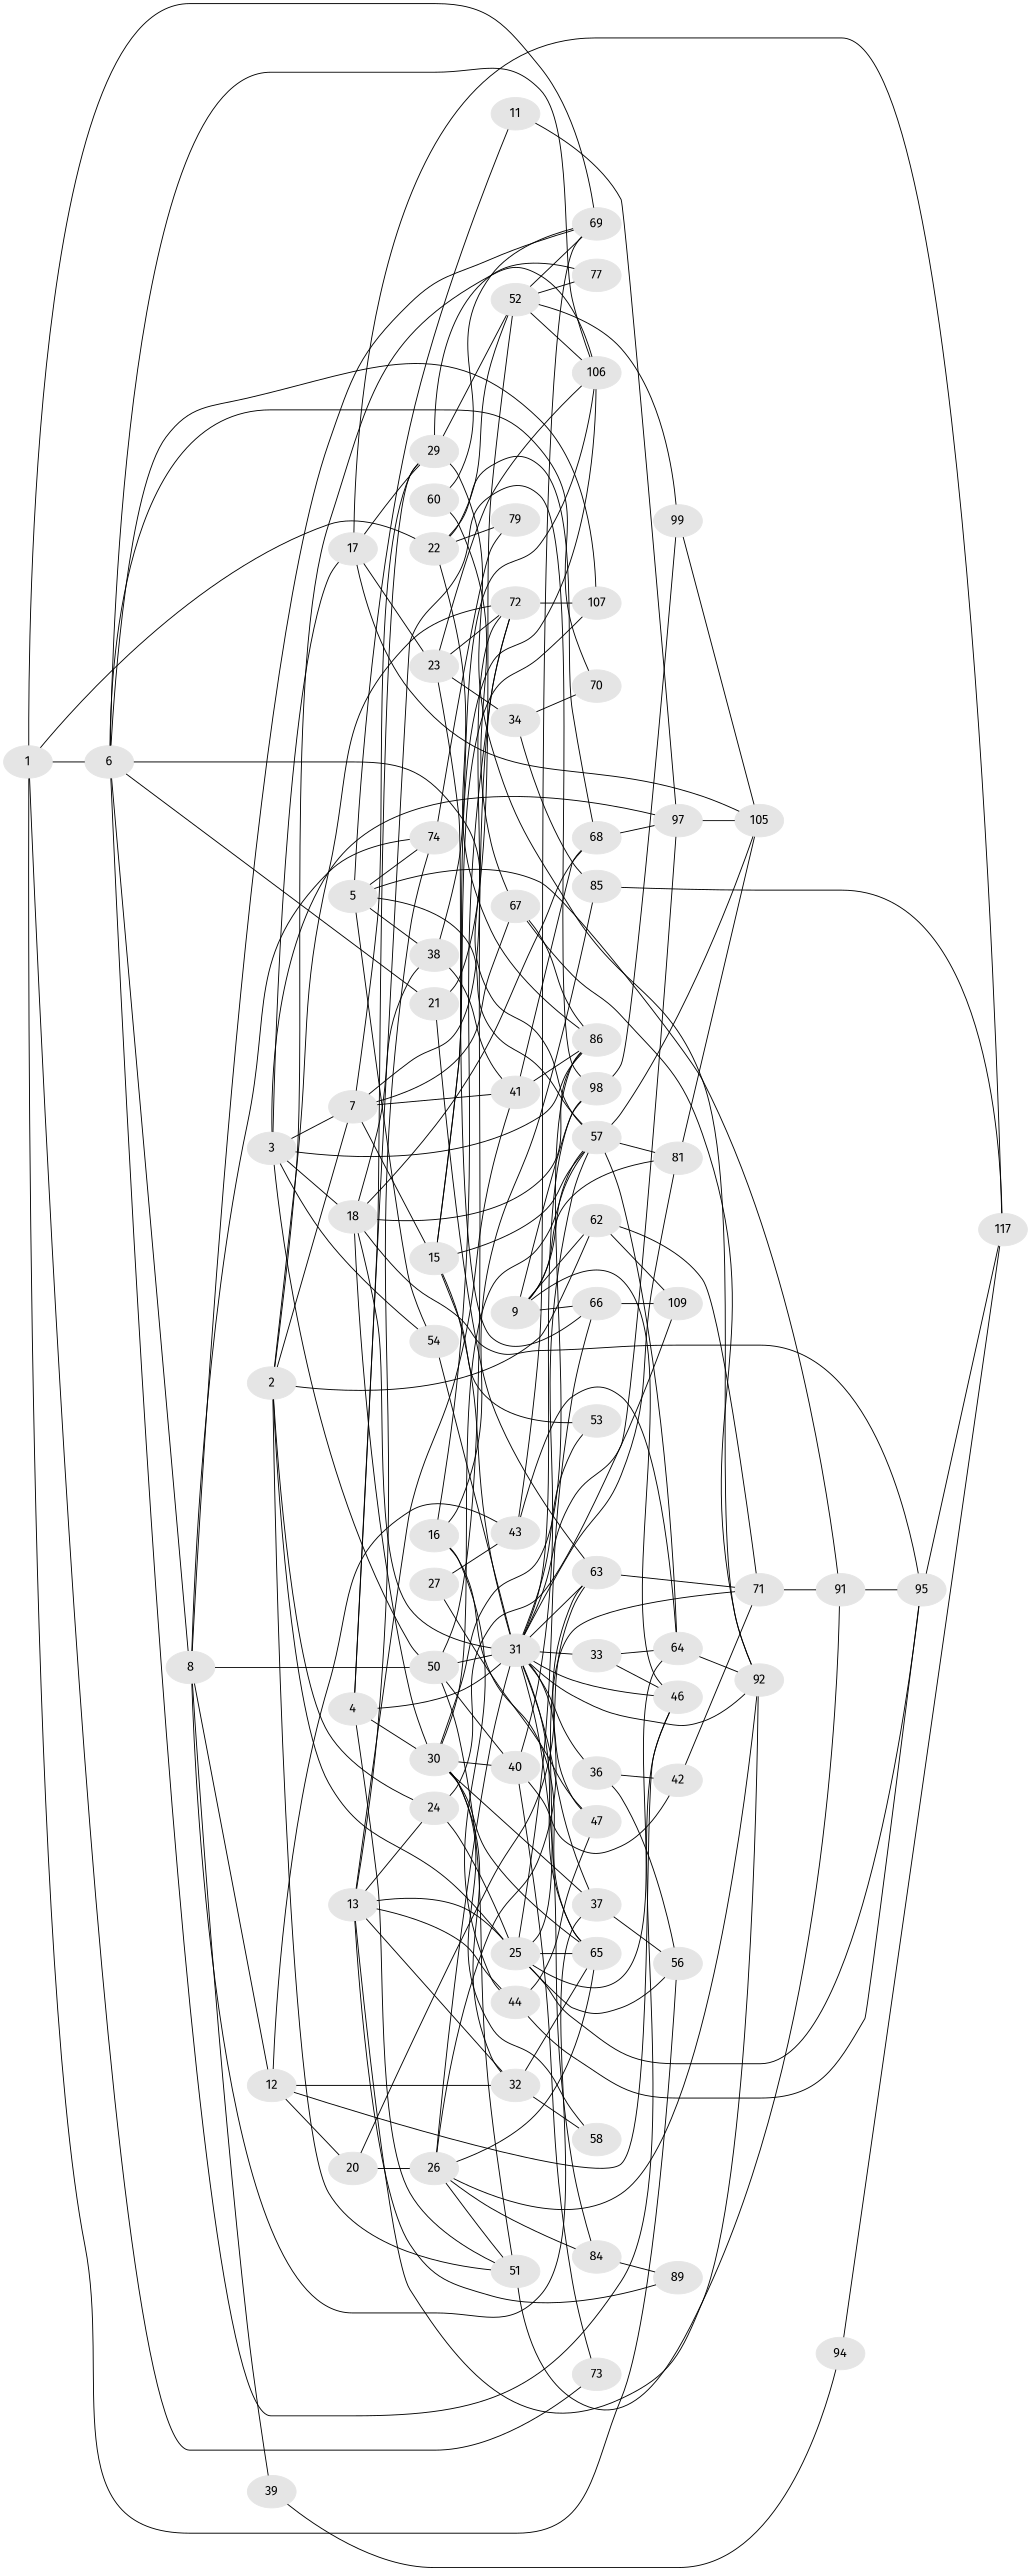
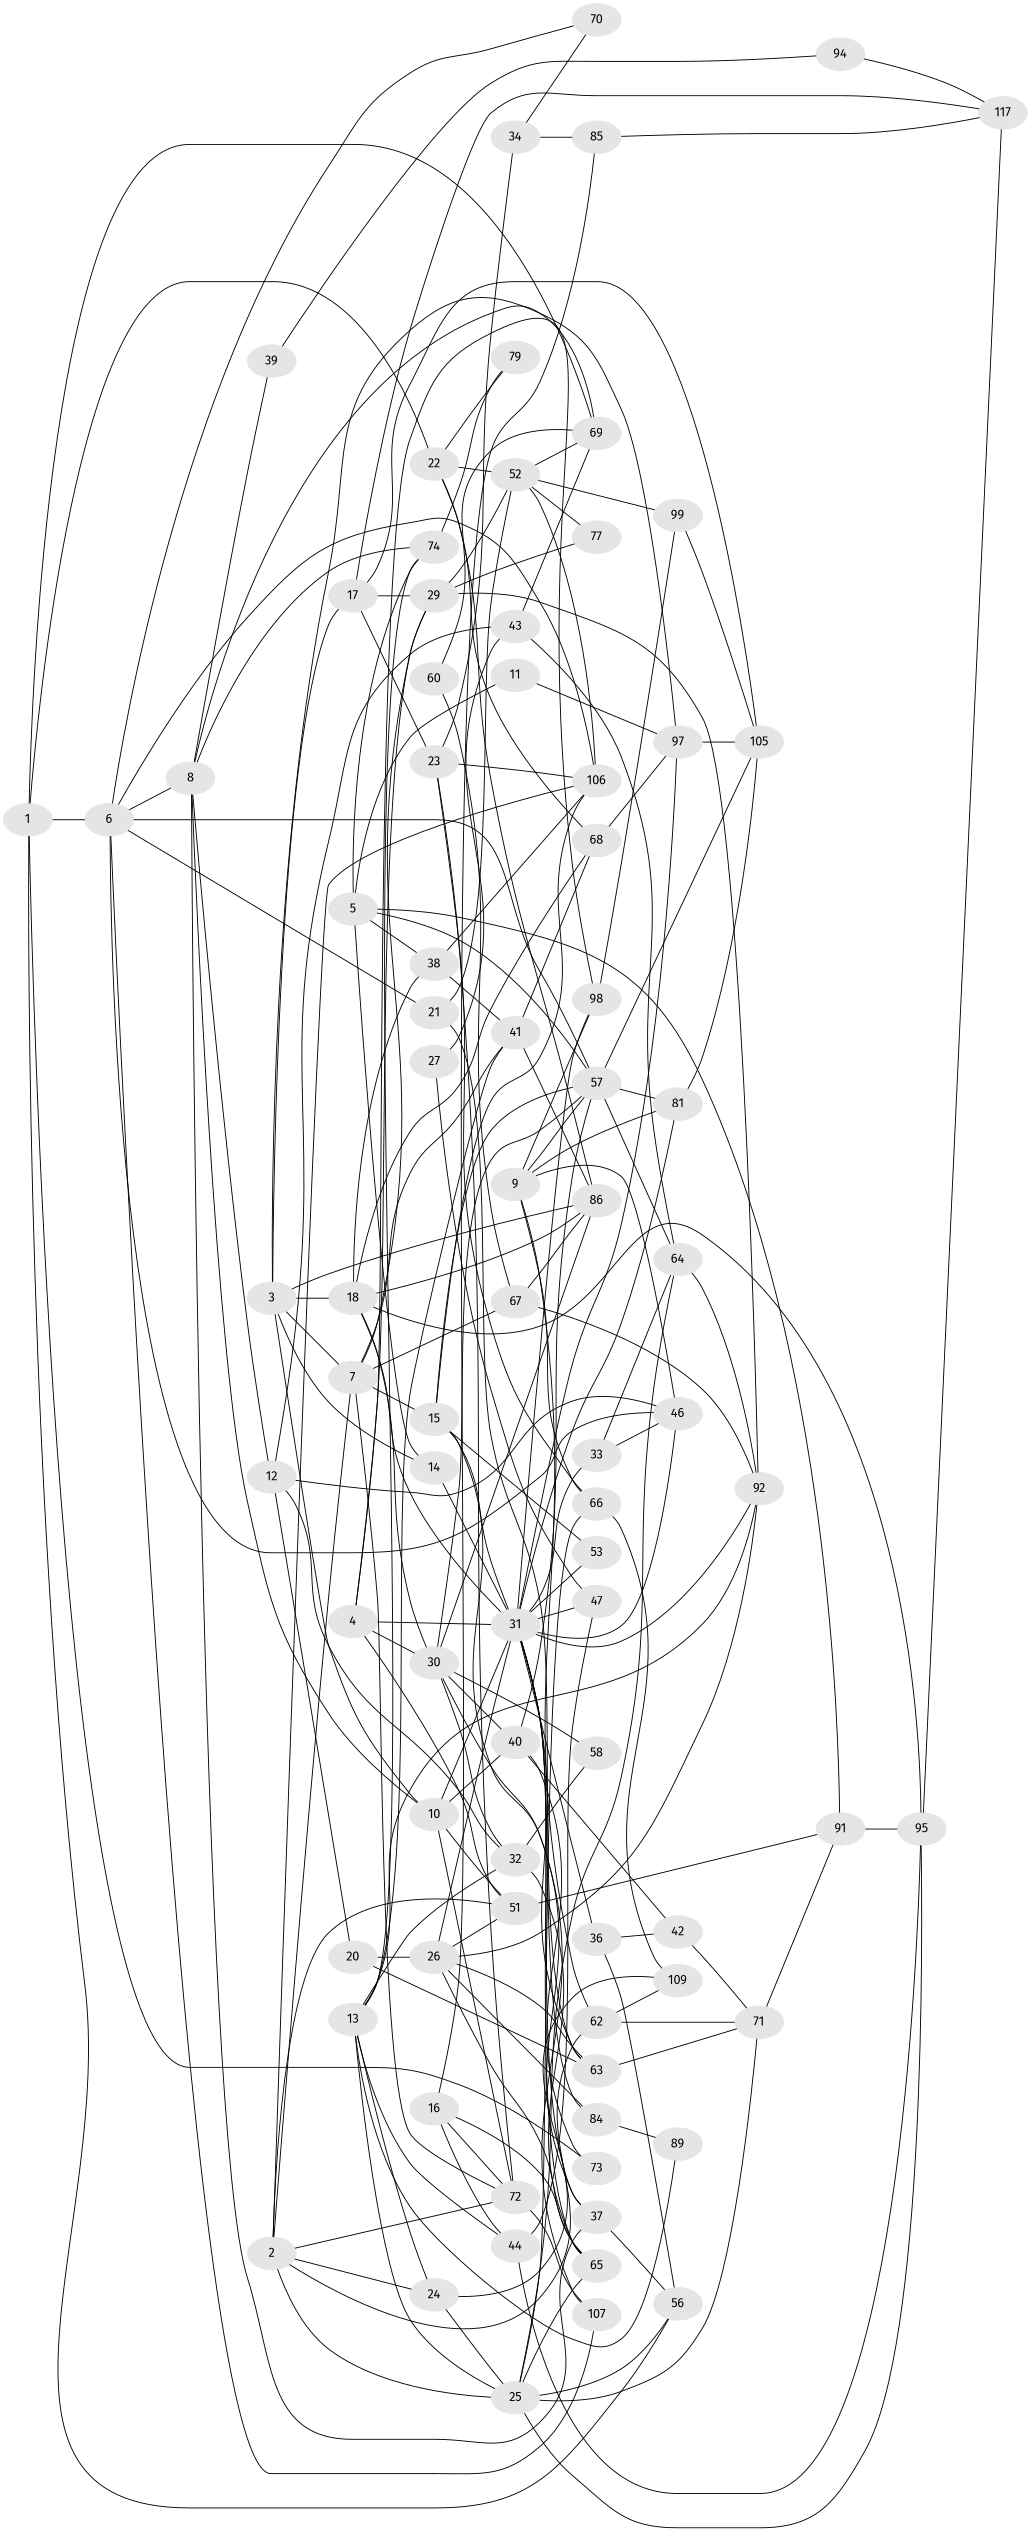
(434, 1342) -> (434, 1468)
(434, 1667) -> (434, 1815)
(503, 1873) -> none
